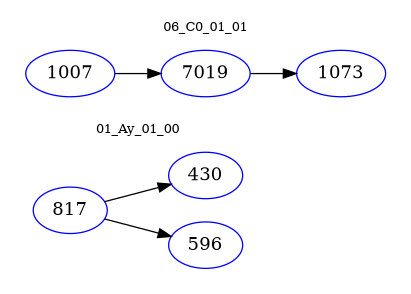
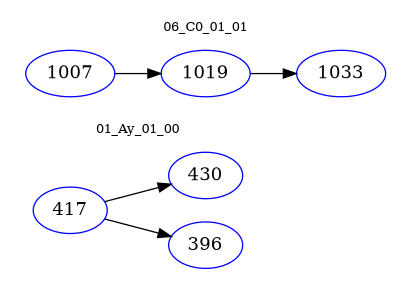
(206, 74) -> (206, 74)
(341, 74) -> (341, 74)
(70, 210) -> (70, 210)
(206, 245) -> (206, 245)
